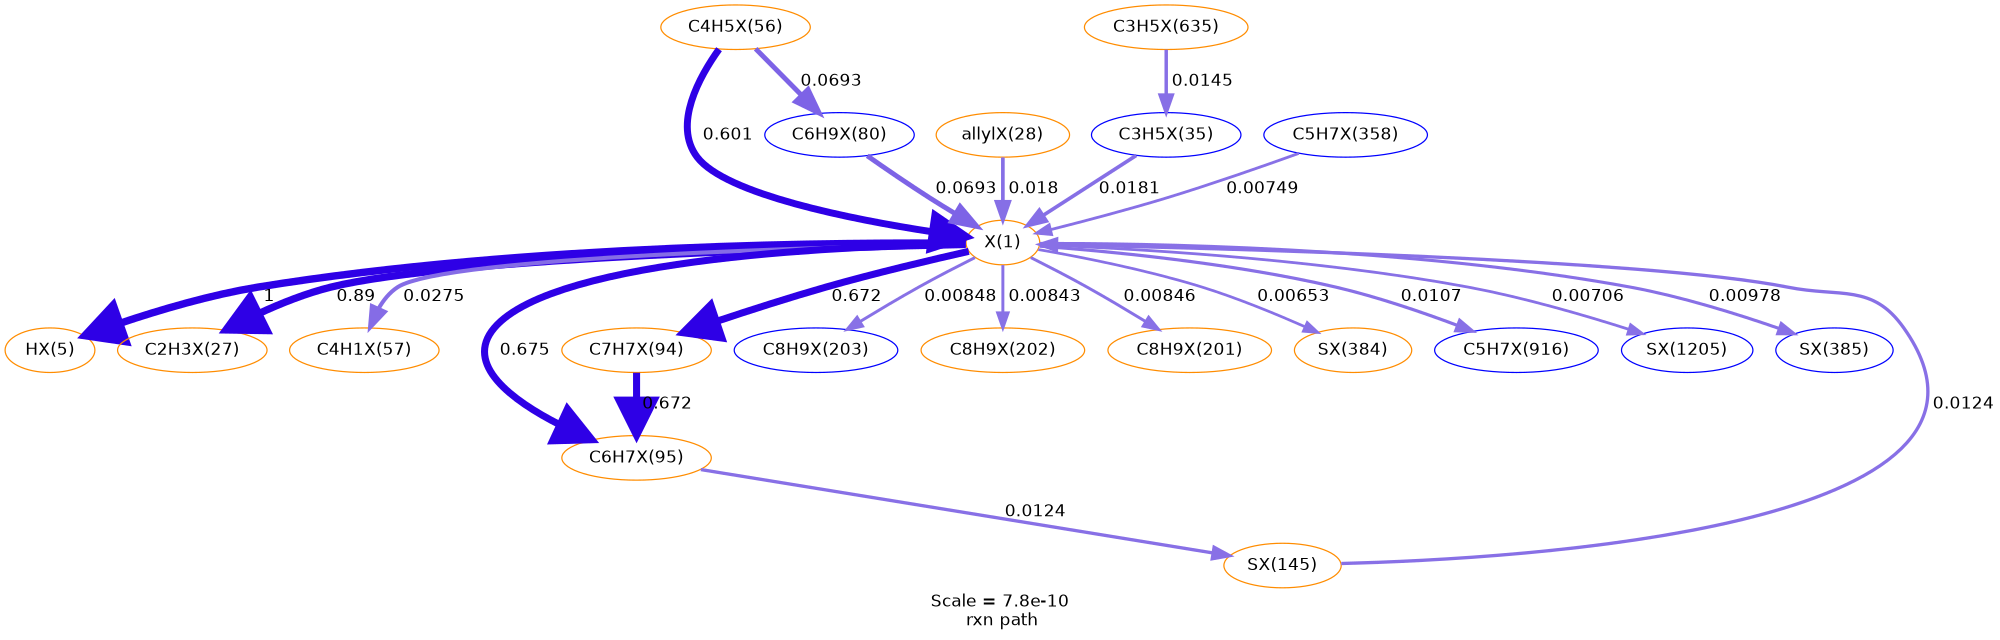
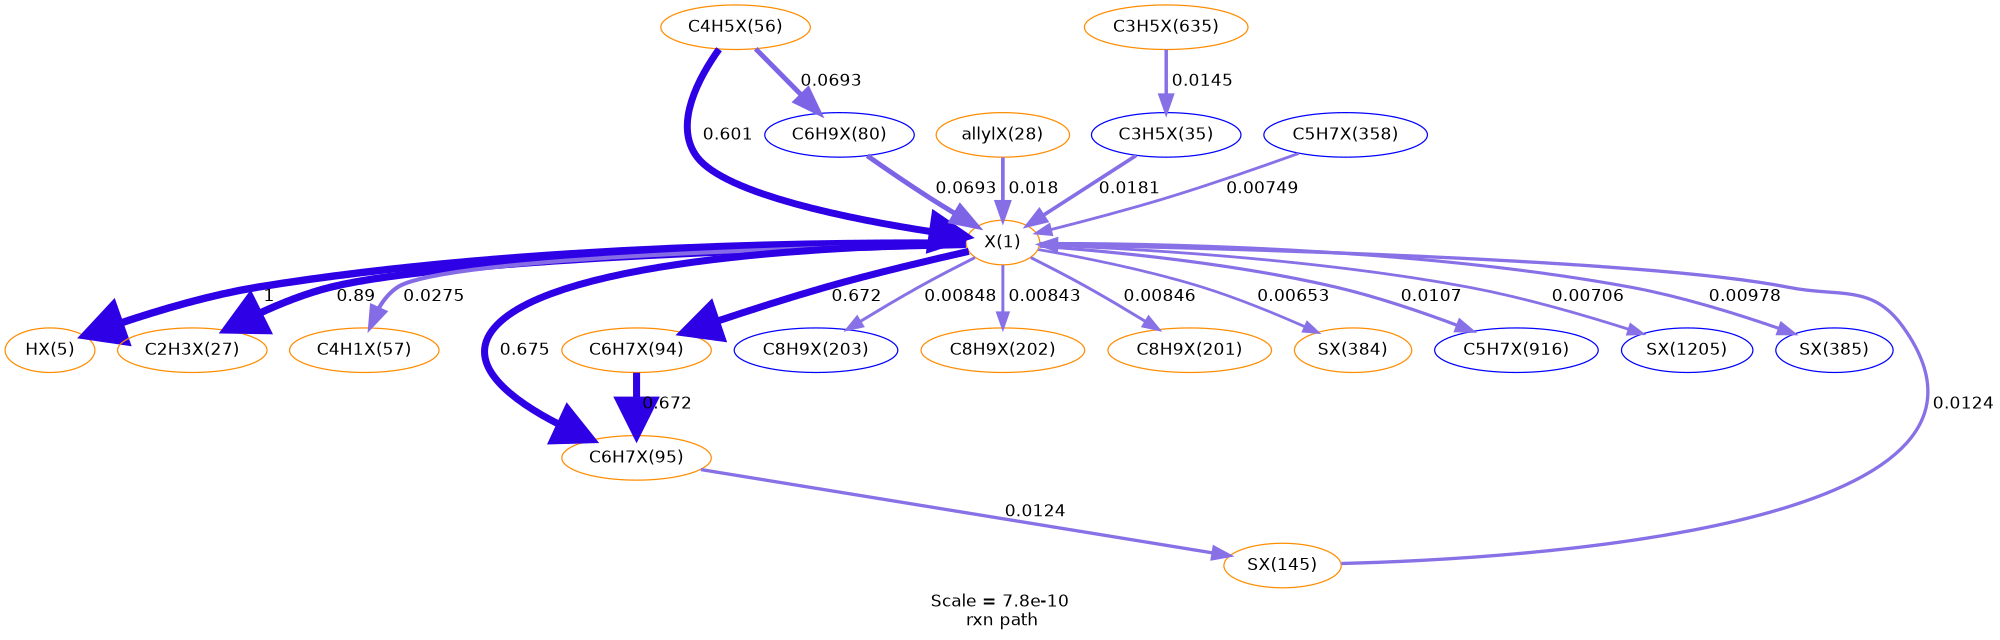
(637, 350) -> (637, 350)
